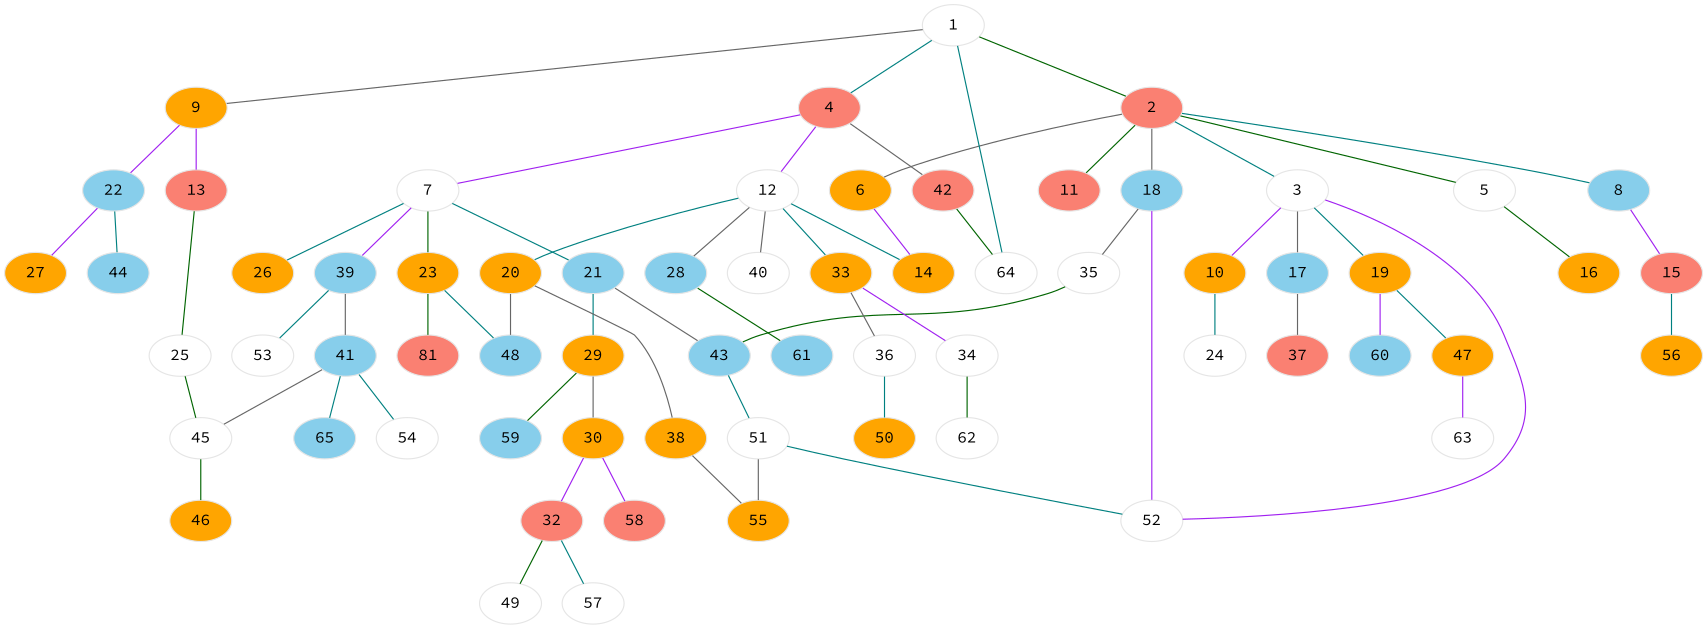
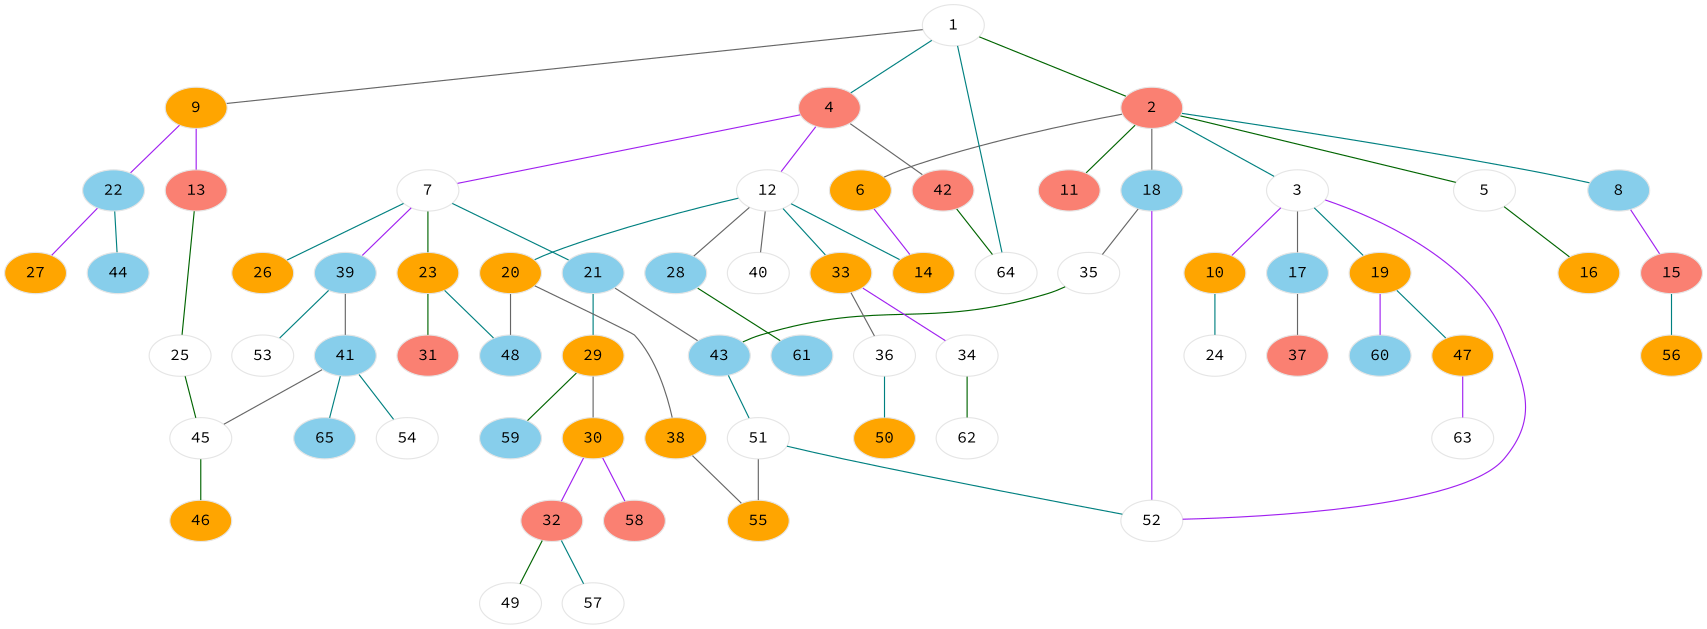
(428, 356) -> (428, 356)
